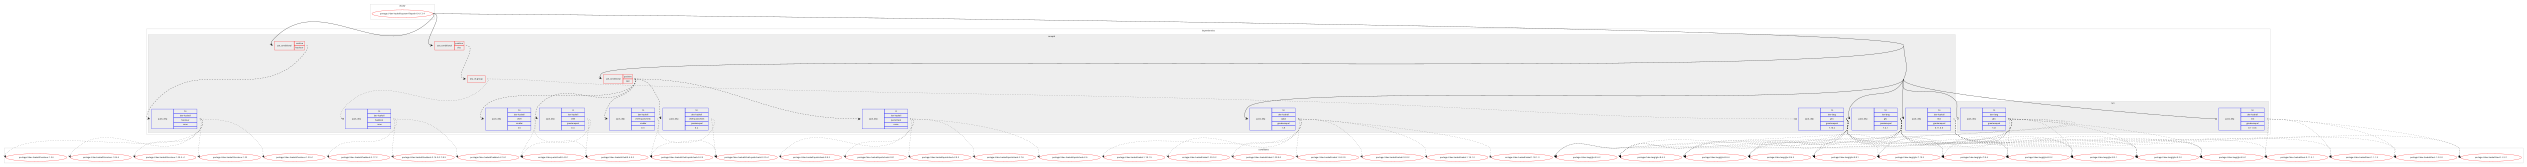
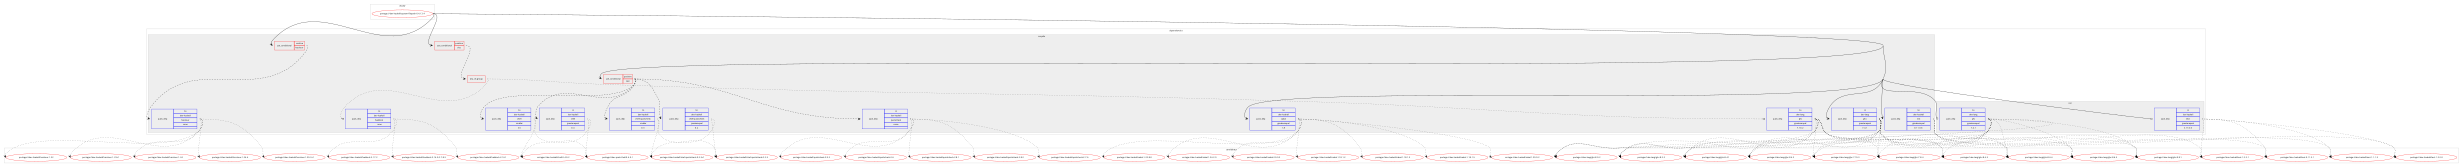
(2104, 157) -> none
